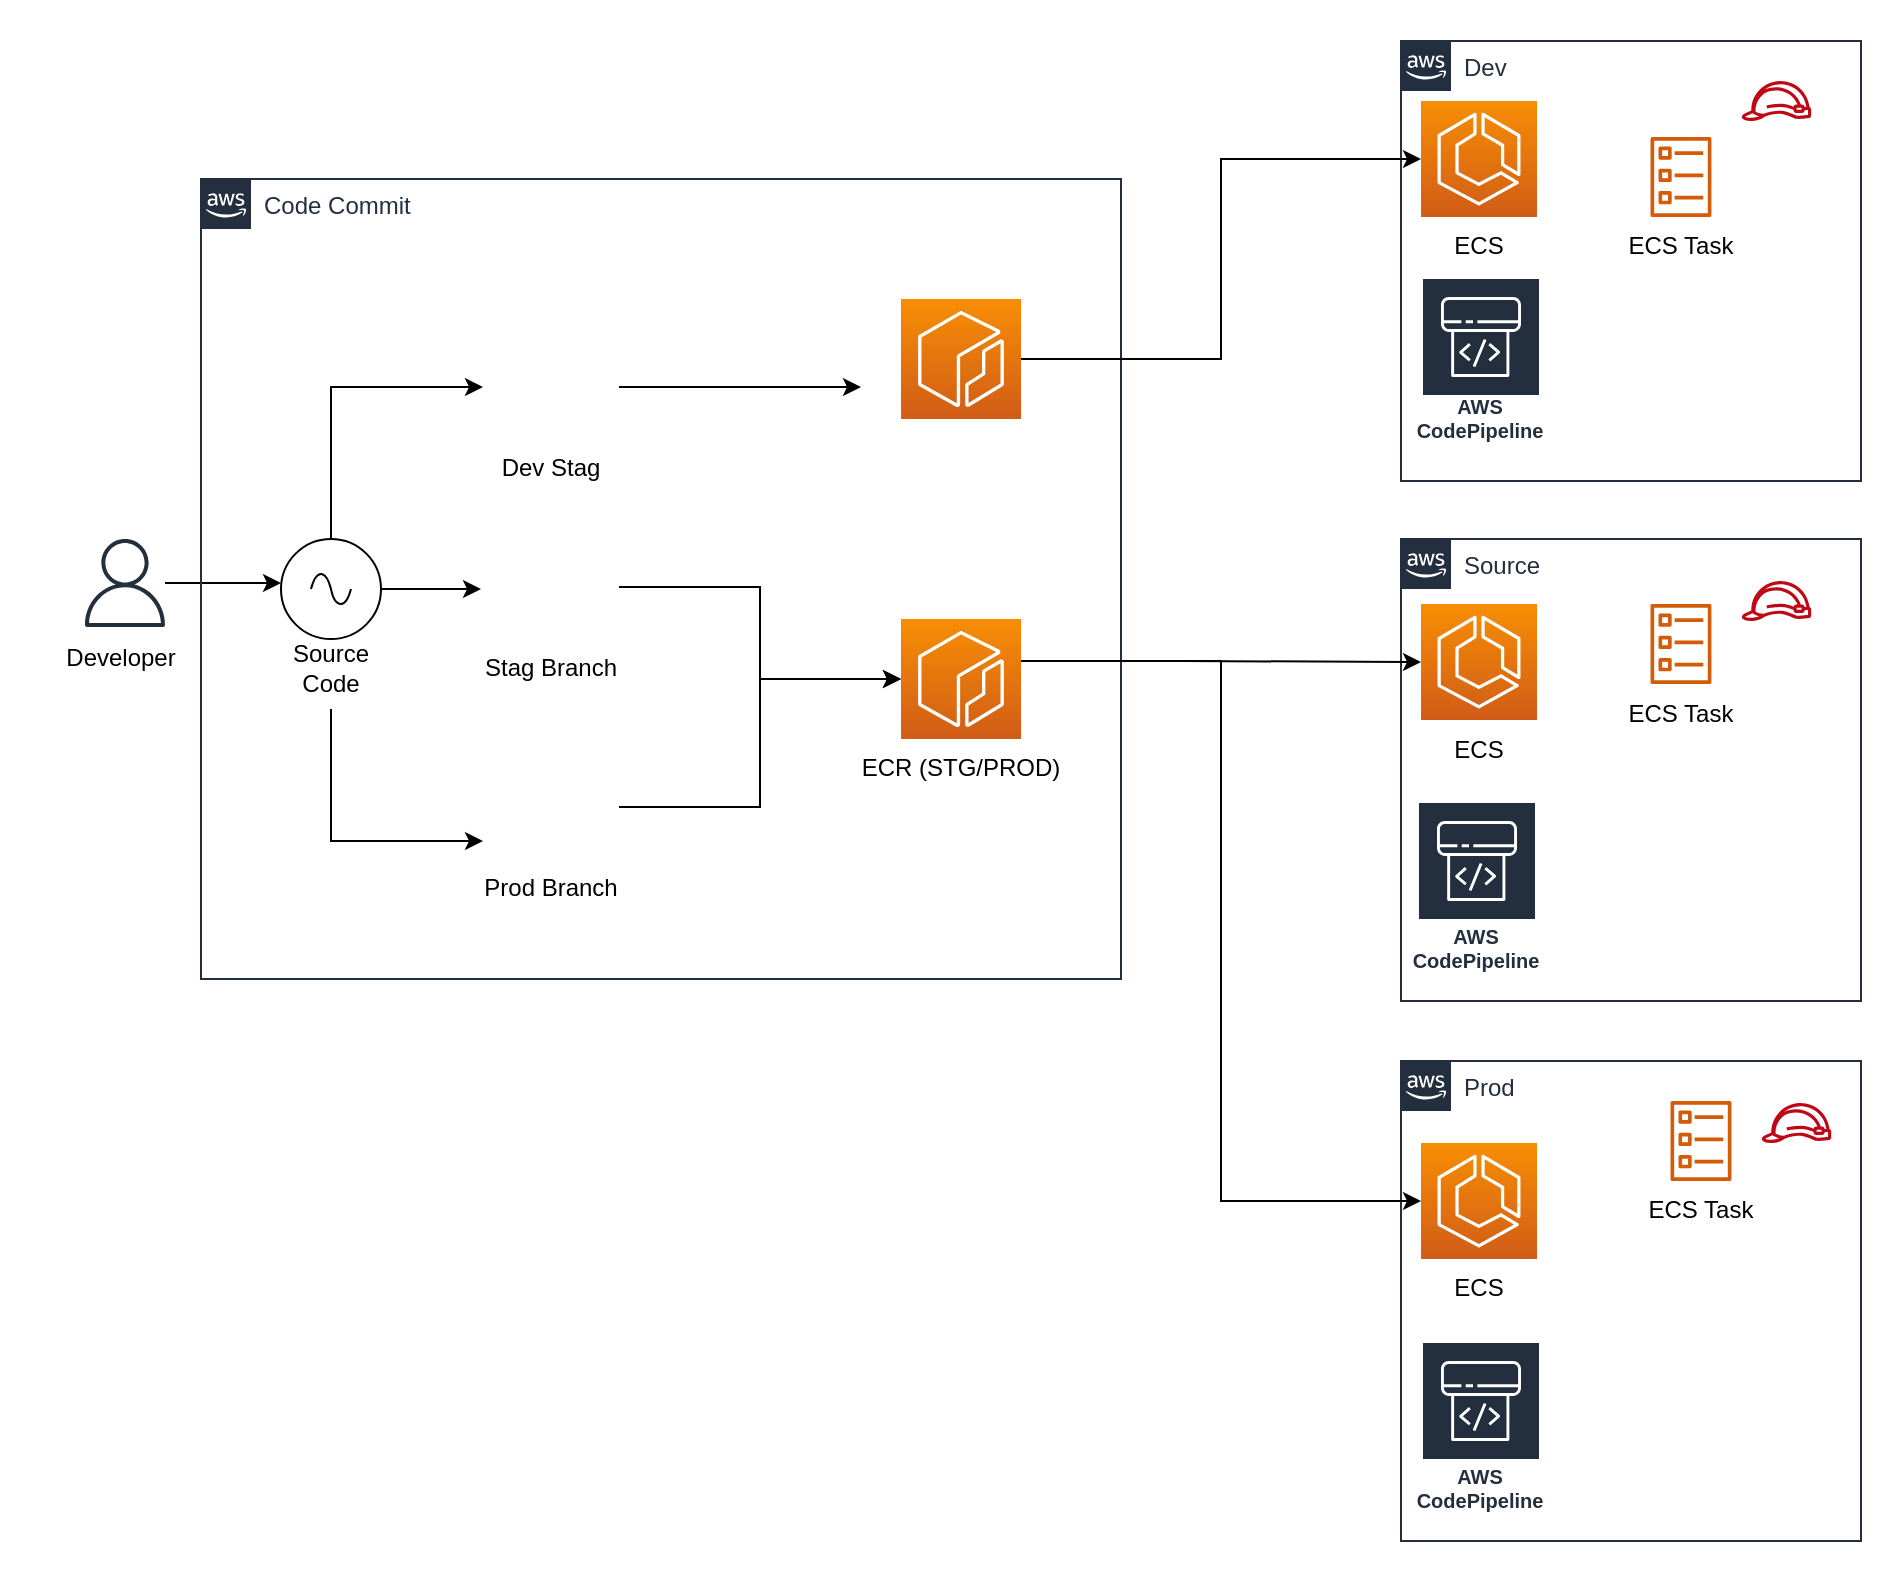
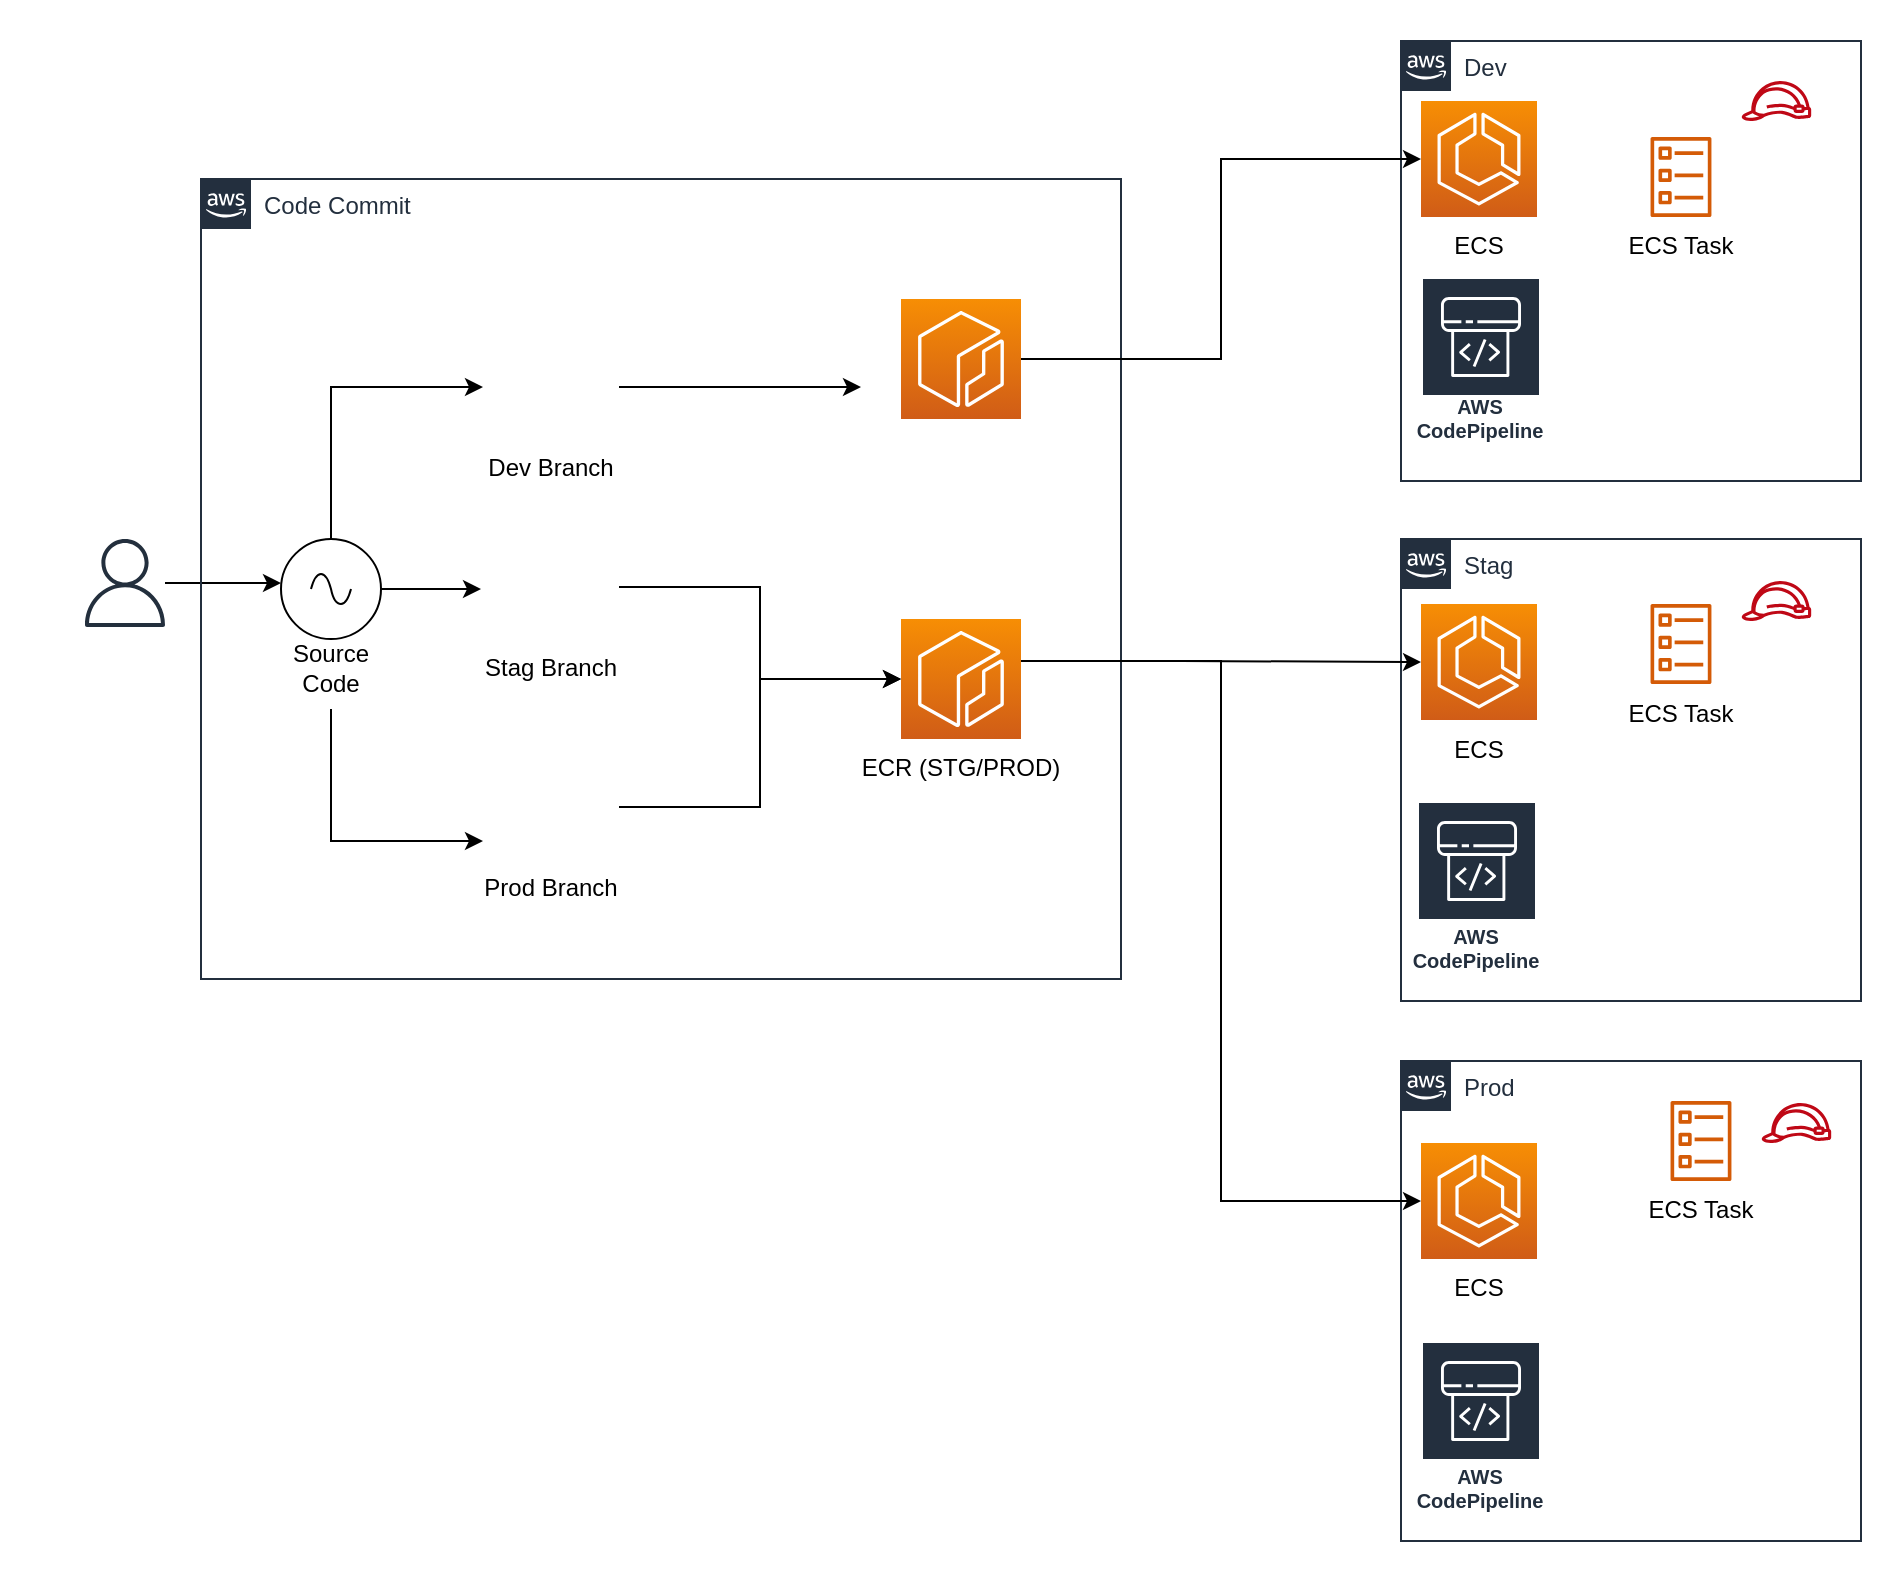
(552, 469) -> (552, 469)
(1505, 567) -> (1492, 567)
(121, 659) -> none
